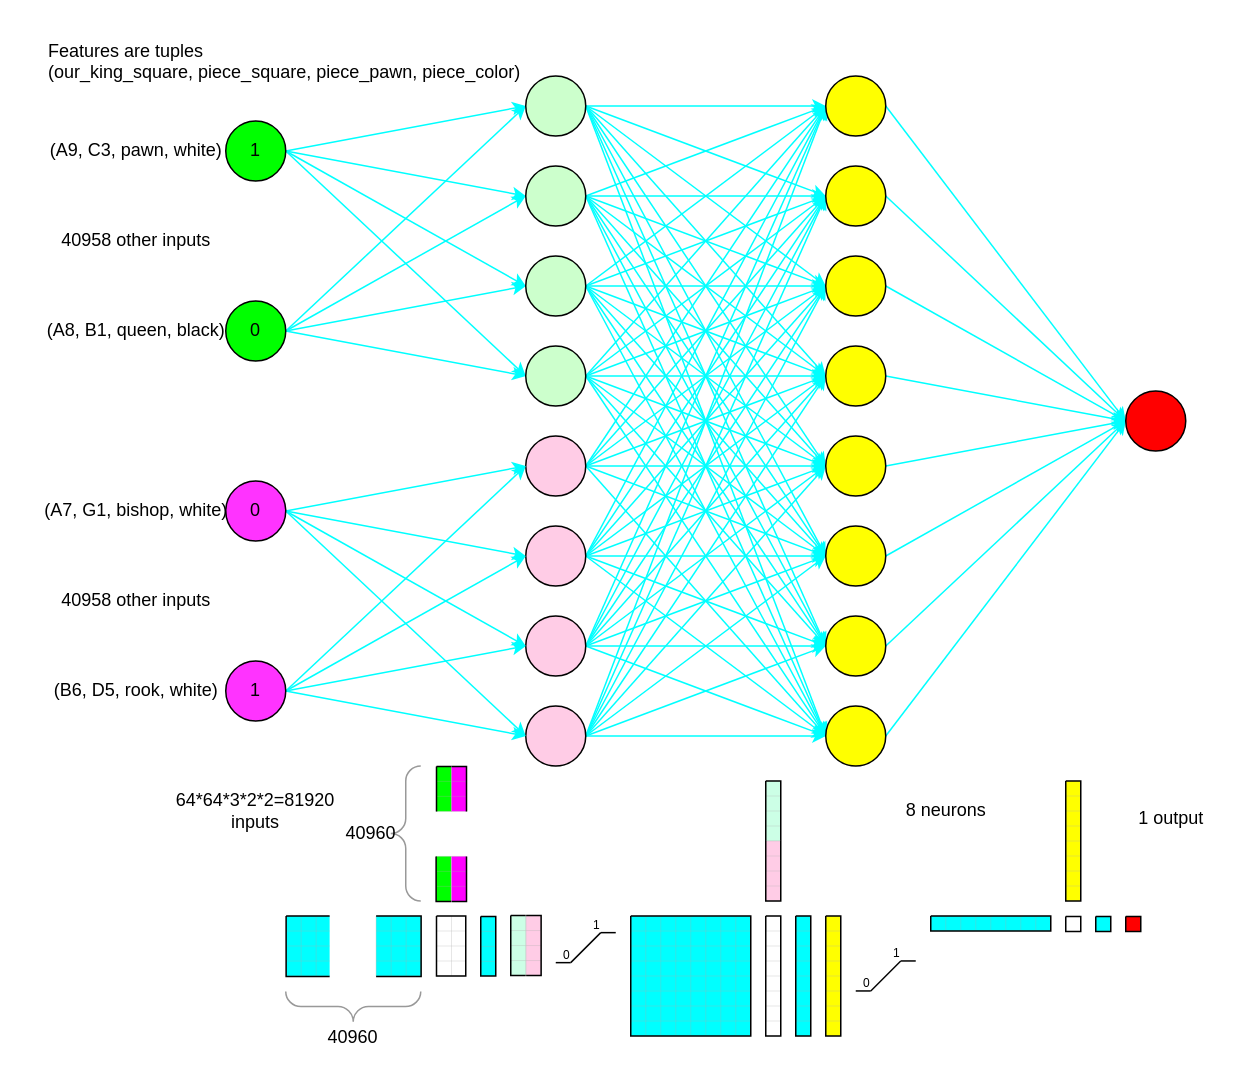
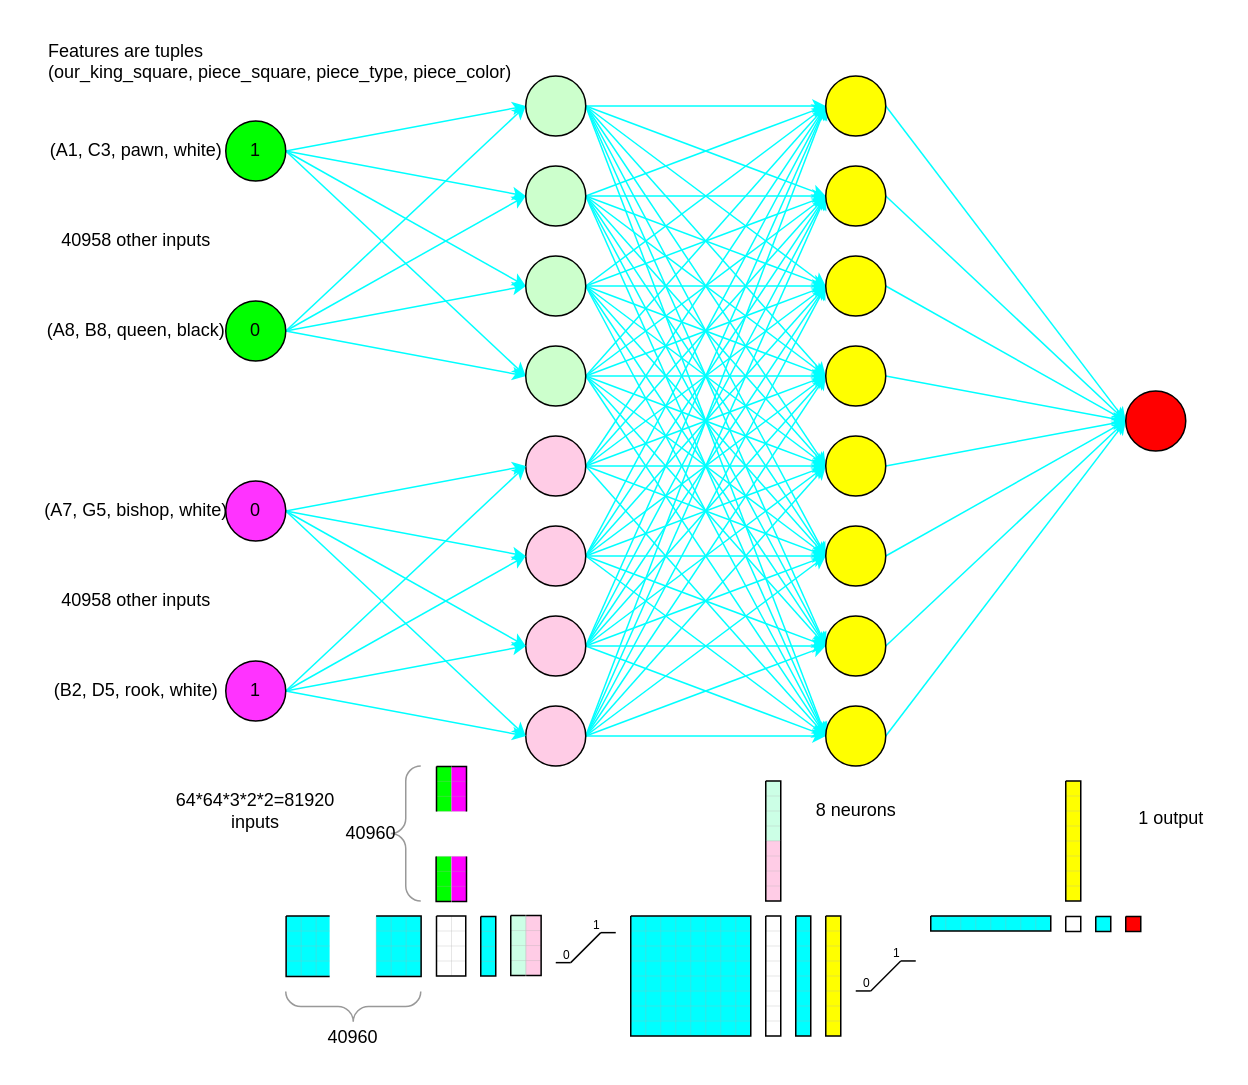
(295, 74) -> (295, 74)
(137, 151) -> (137, 151)
(137, 331) -> (137, 331)
(137, 511) -> (137, 511)
(137, 691) -> (137, 691)
(946, 811) -> (856, 811)
